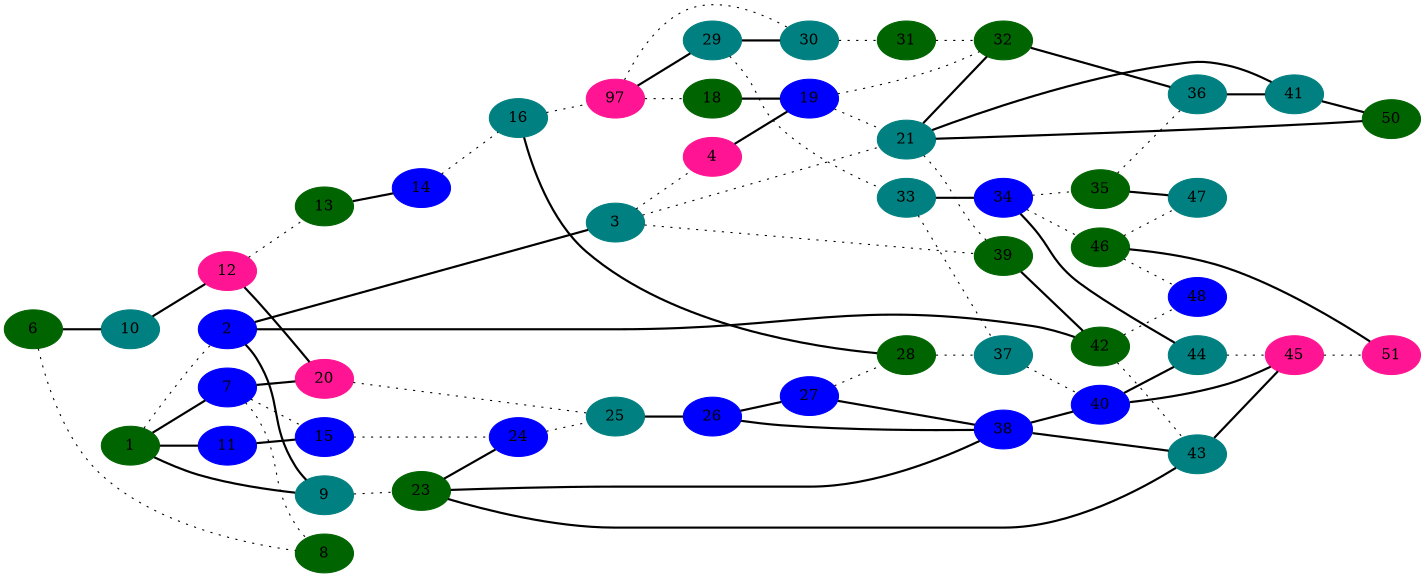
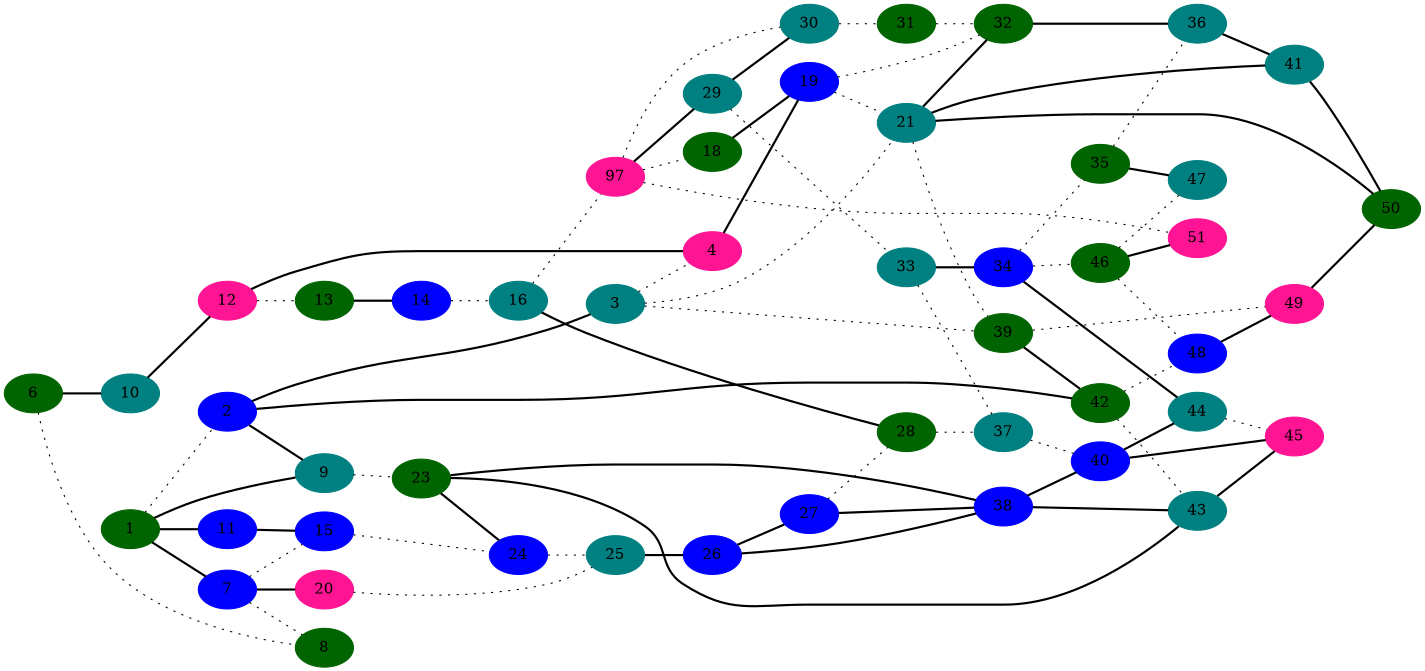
none -> (1294, 304)
(266, 311) -> (464, 251)
(1343, 355) -> (906, 213)
